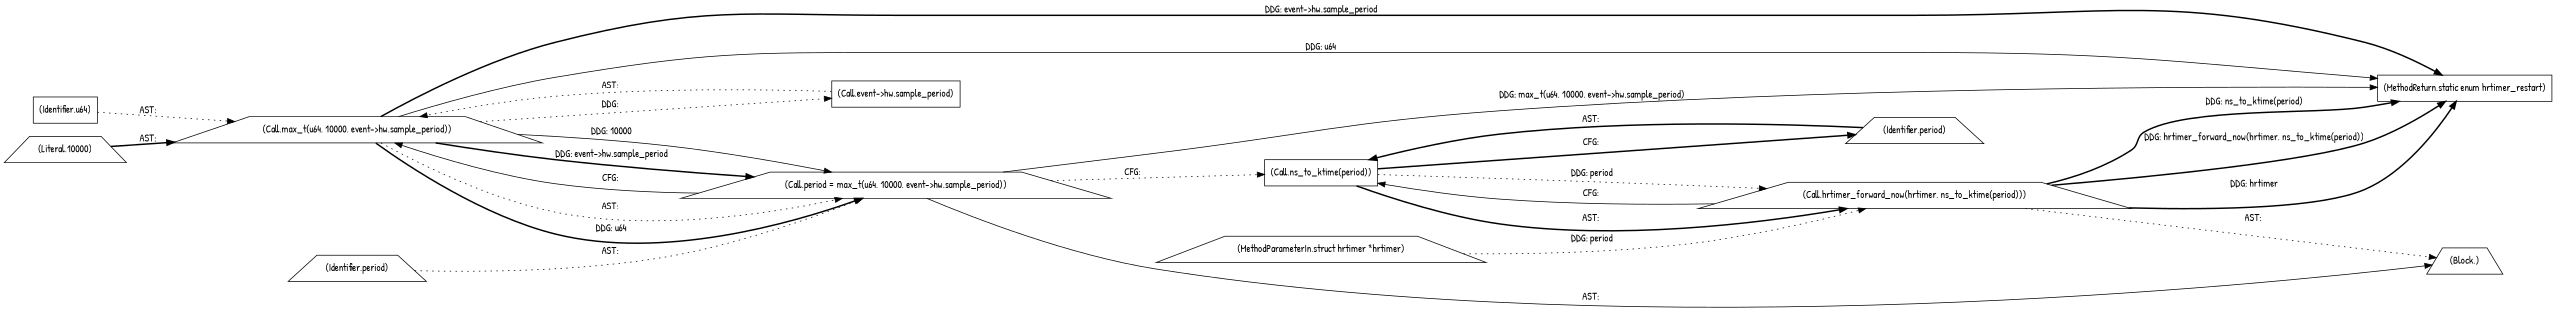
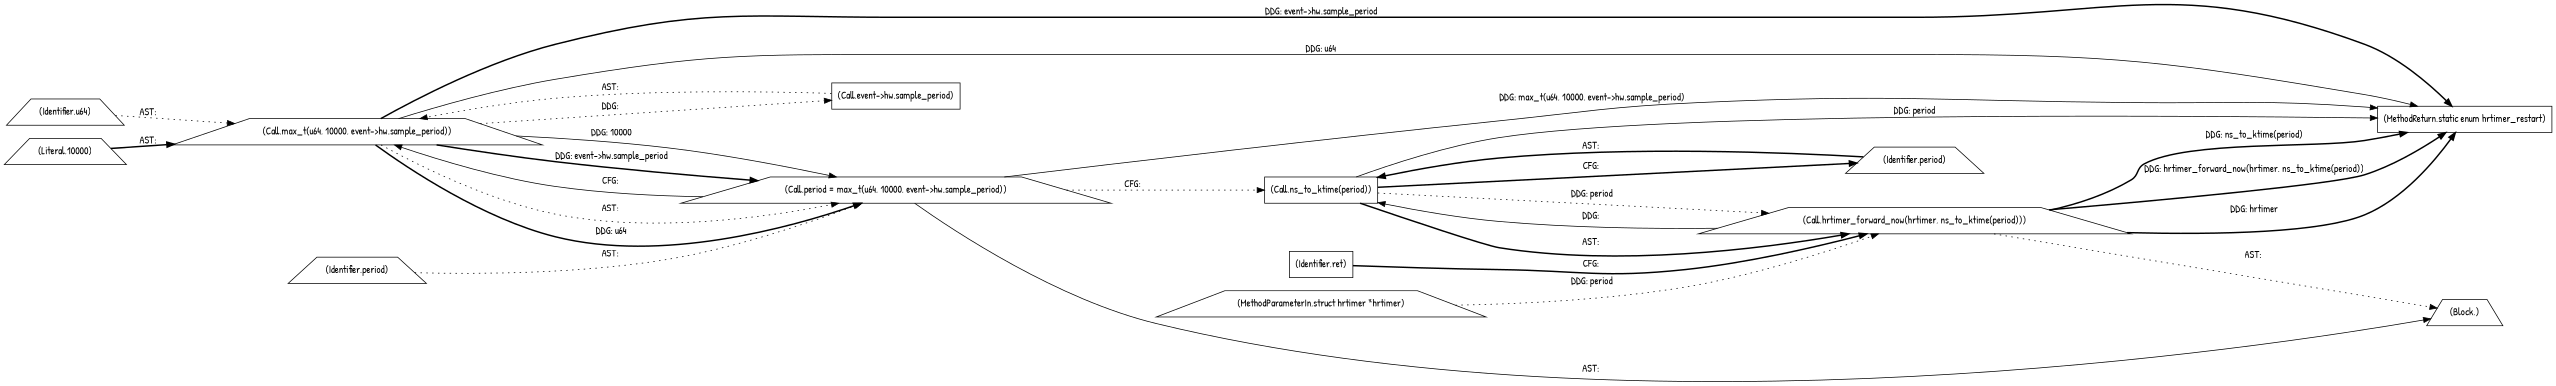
(65, 110) -> (65, 112)
none -> (1860, 118)
(1592, 194) -> (1592, 216)
none -> (1321, 264)
